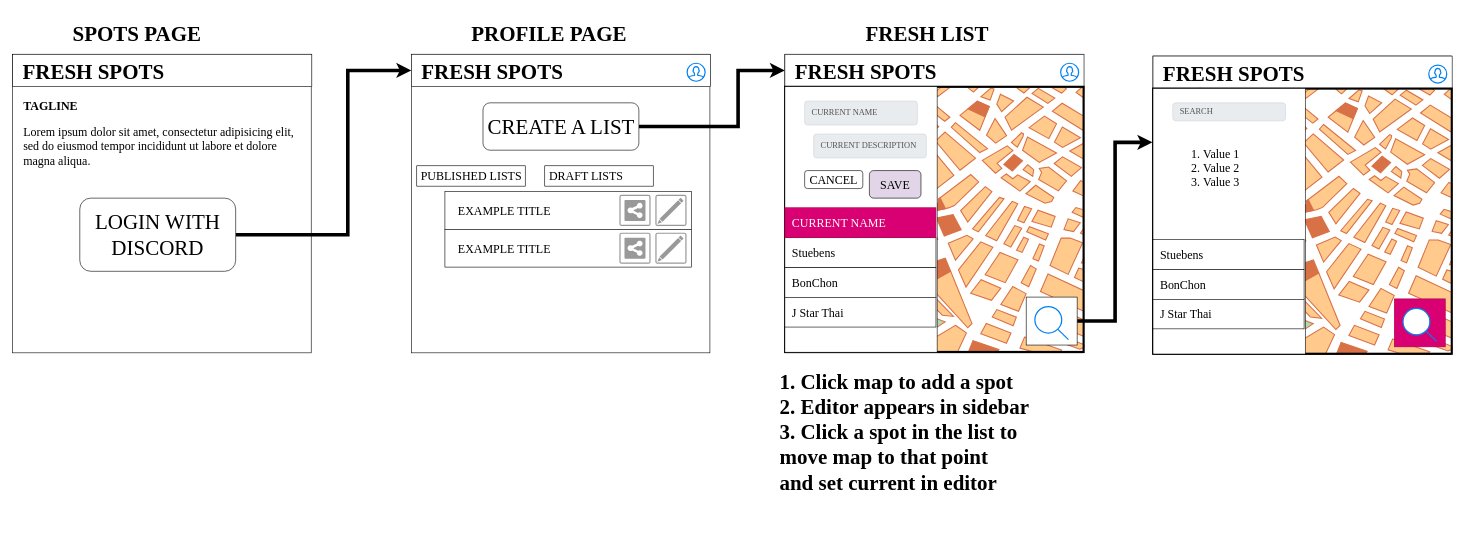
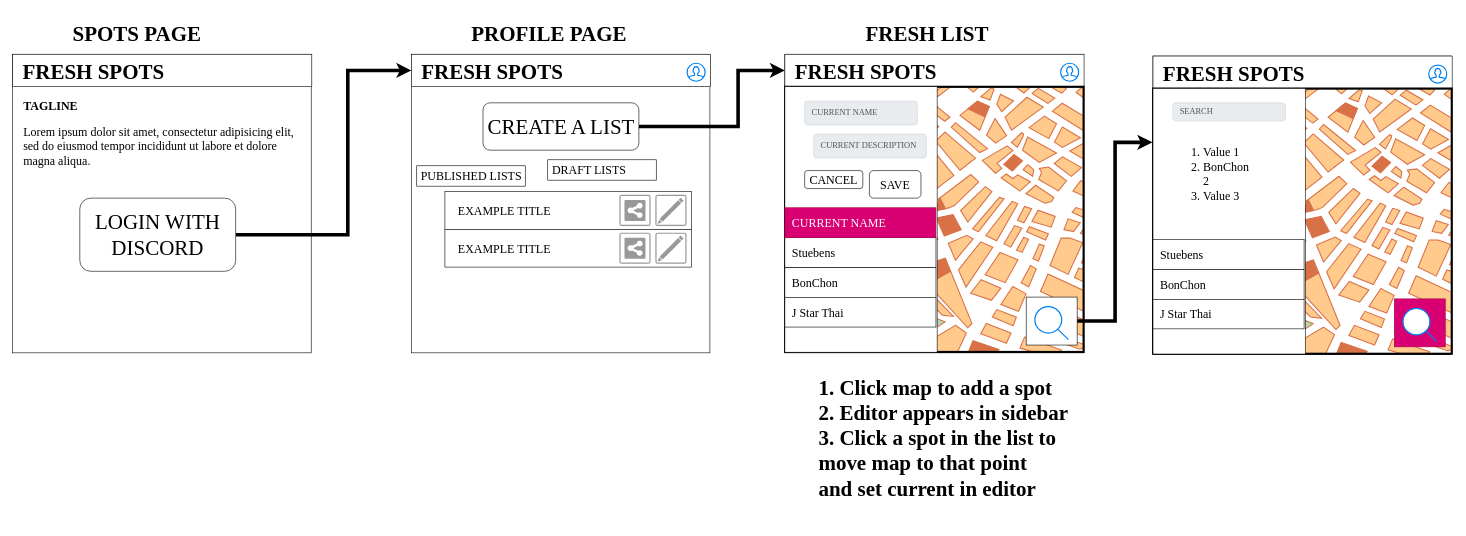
(1200, 168) -> (1209, 168)
(599, 176) -> (602, 170)
(896, 185) -> (896, 185)
(943, 443) -> (982, 449)
